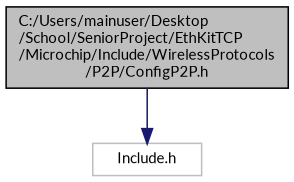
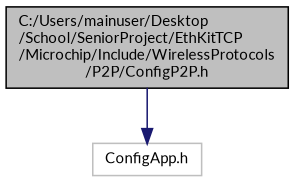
(147, 159) -> (147, 159)
